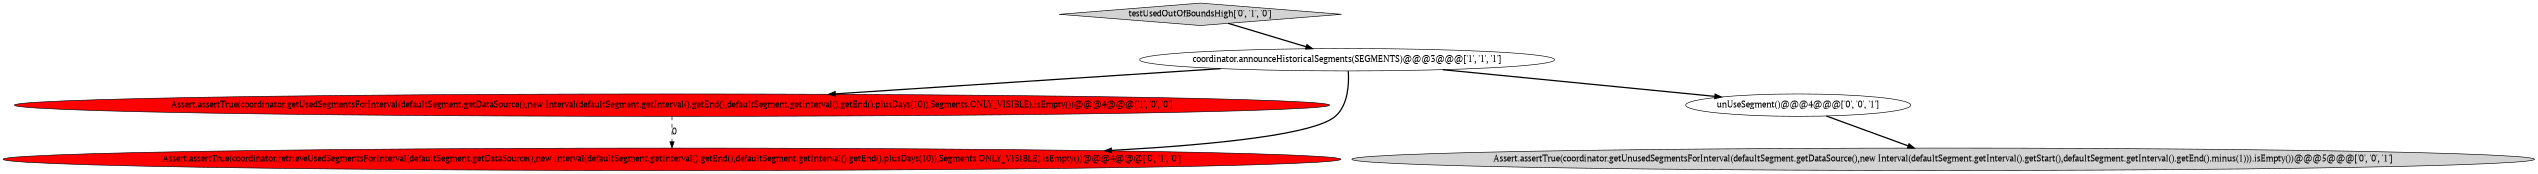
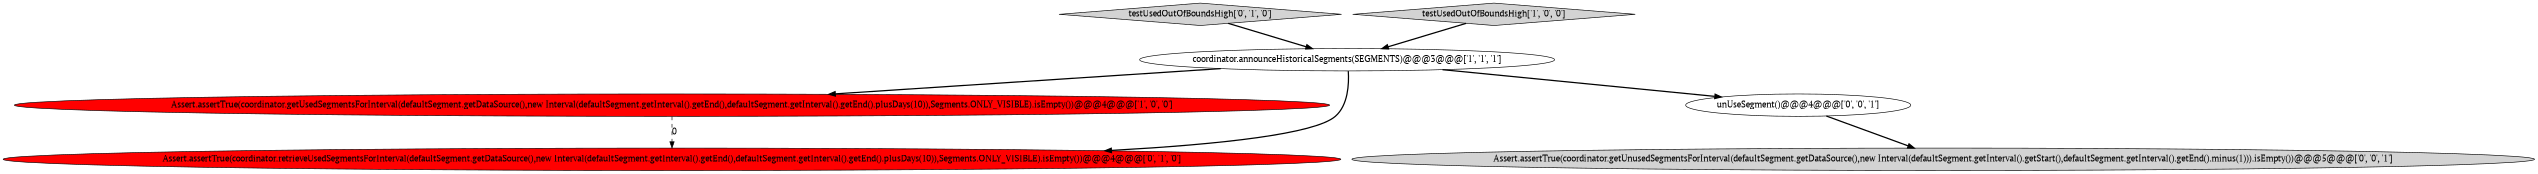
none -> (1494, 14)
